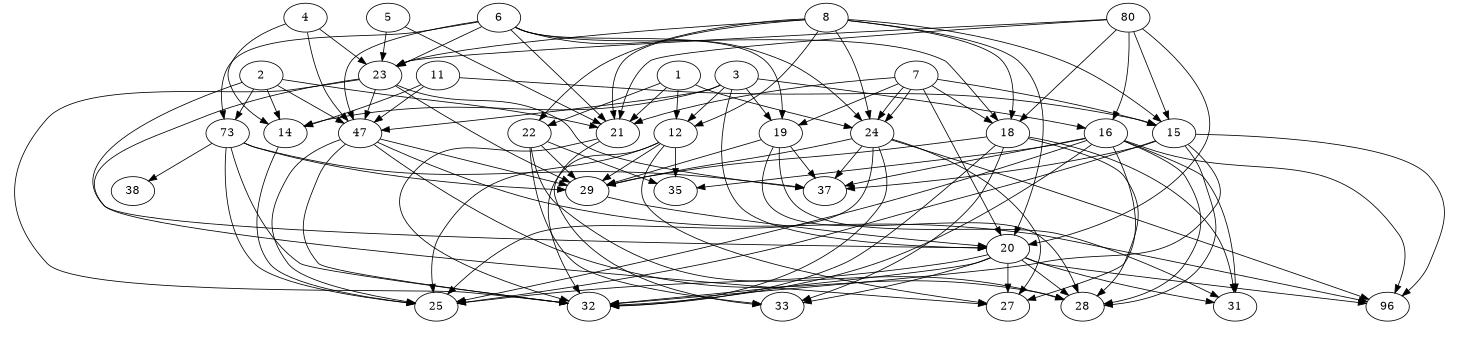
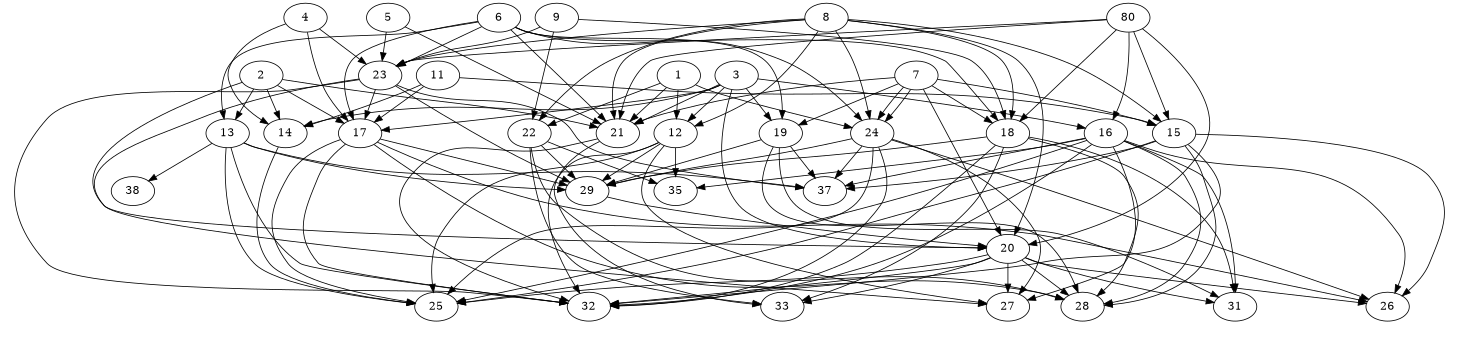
none -> (557, 18)
none -> (683, 102)
(228, 133) -> (228, 133)
(360, 133) -> (360, 133)
(1388, 307) -> (1388, 307)
